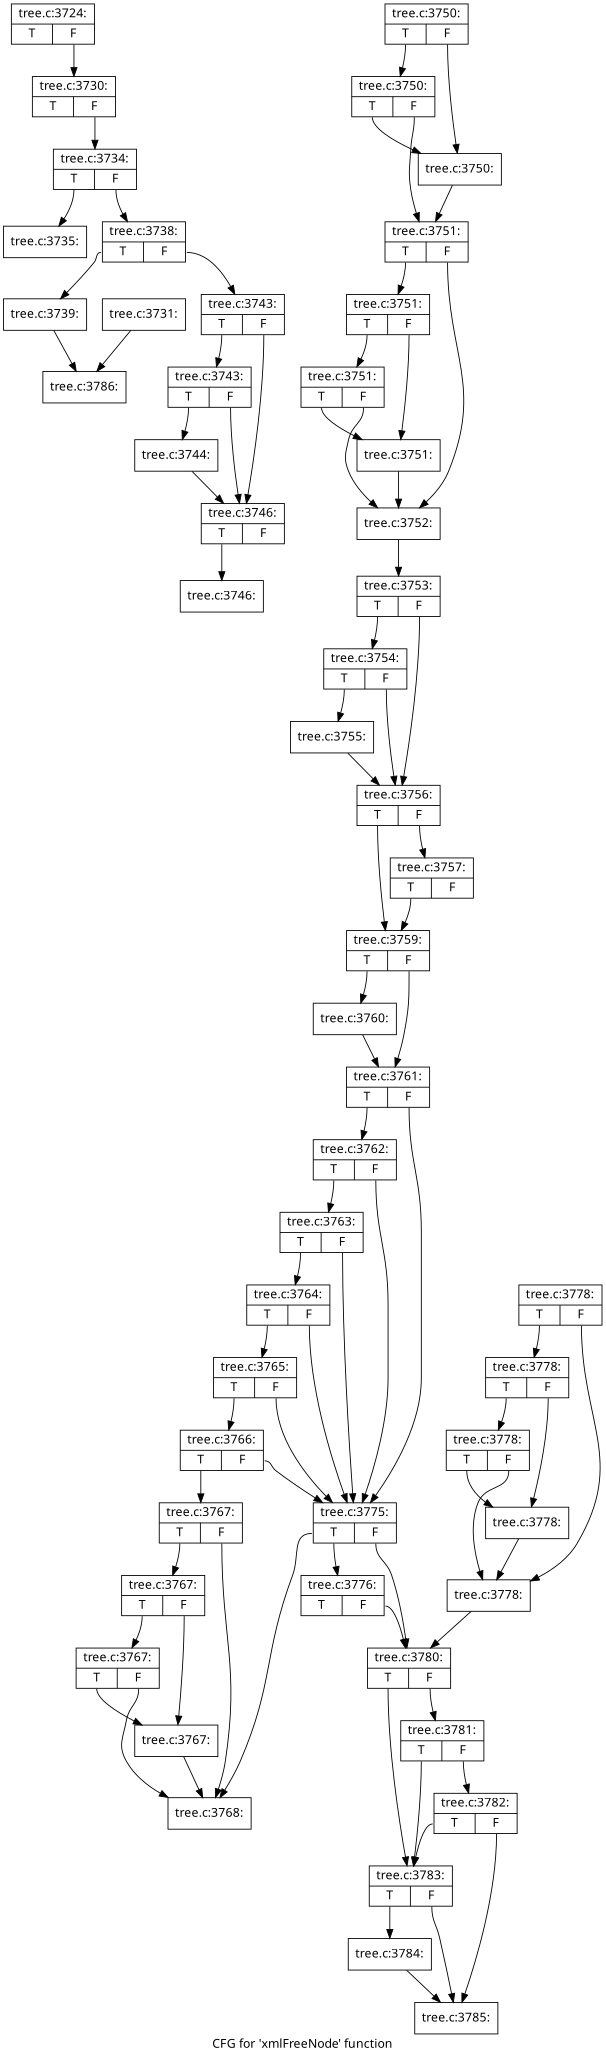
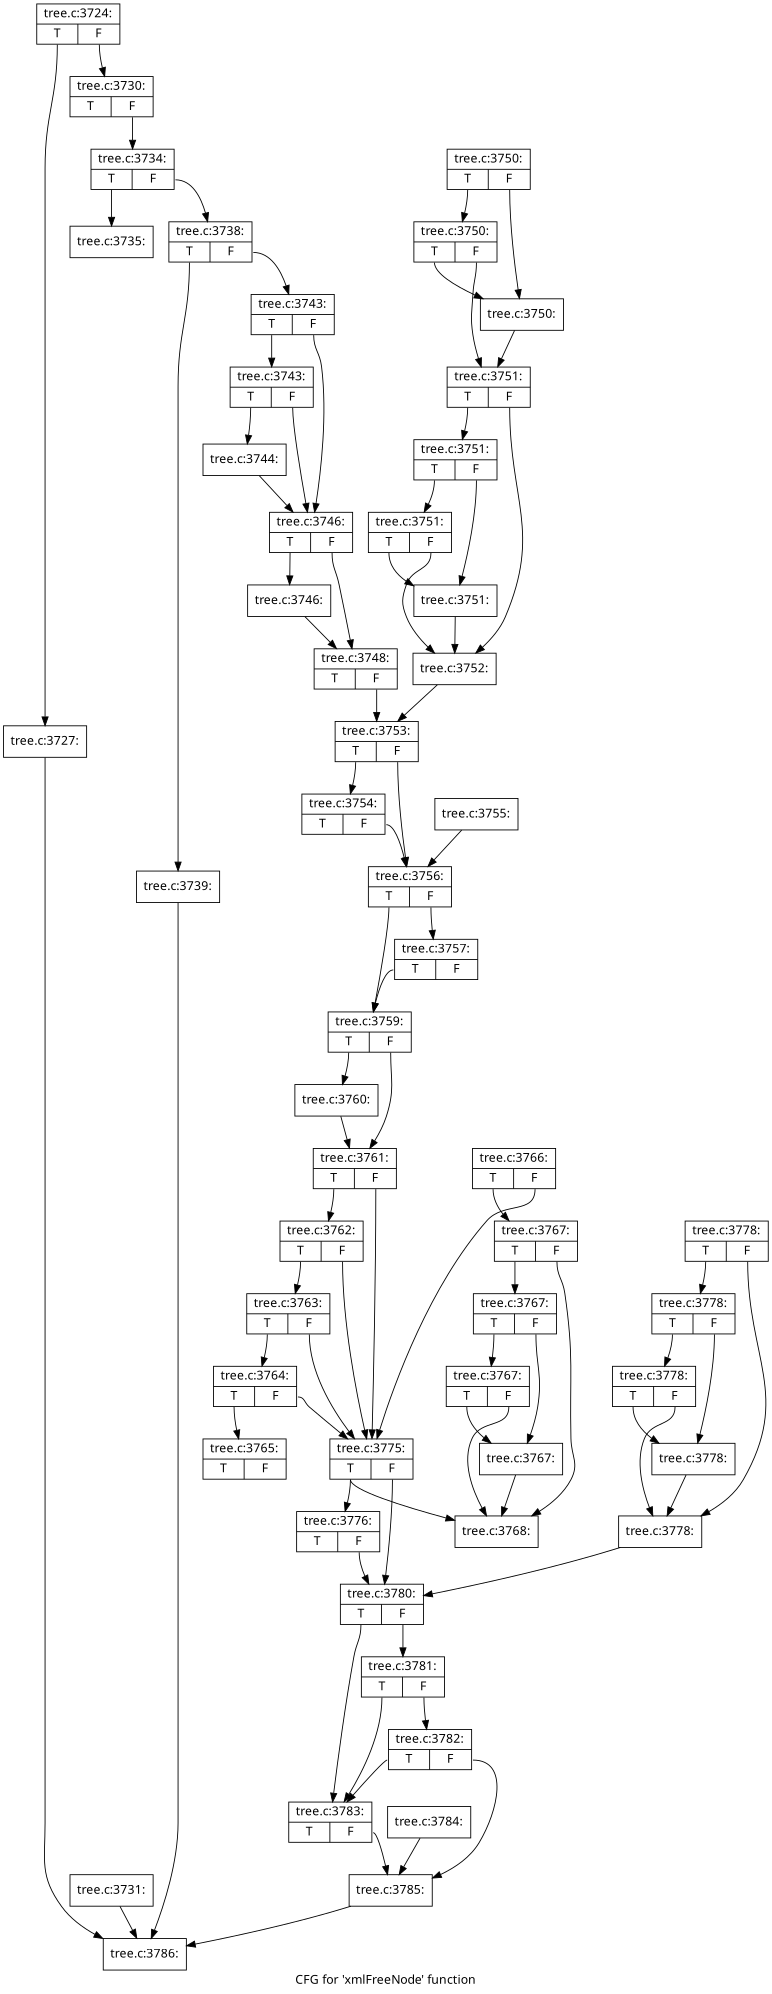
none -> (356, 669)
(343, 701) -> none
none -> (45, 742)
(233, 1410) -> none
(292, 1452) -> none
(390, 1918) -> none
none -> (273, 1927)
